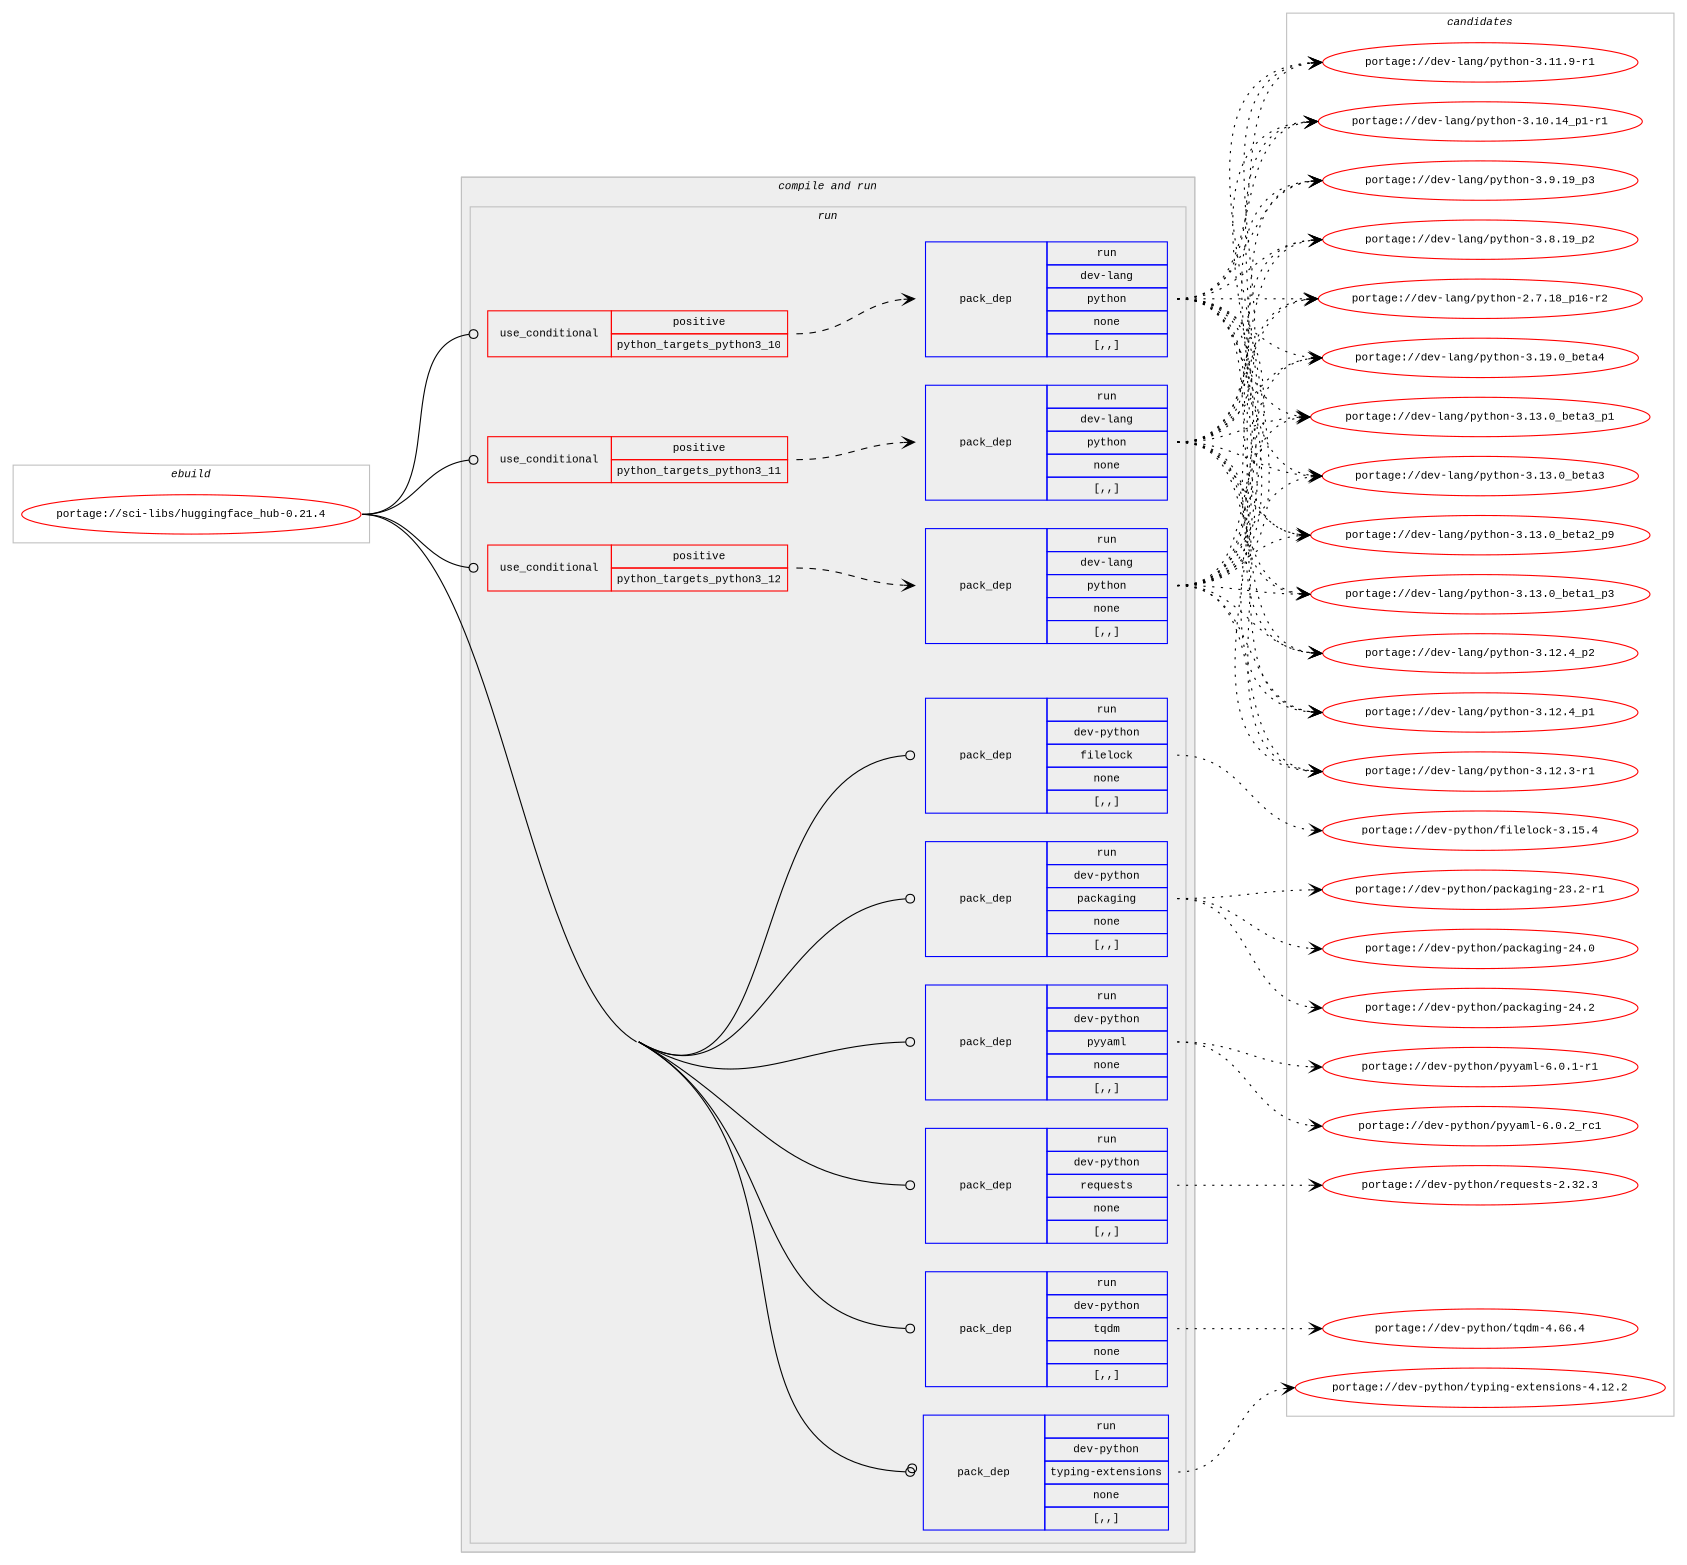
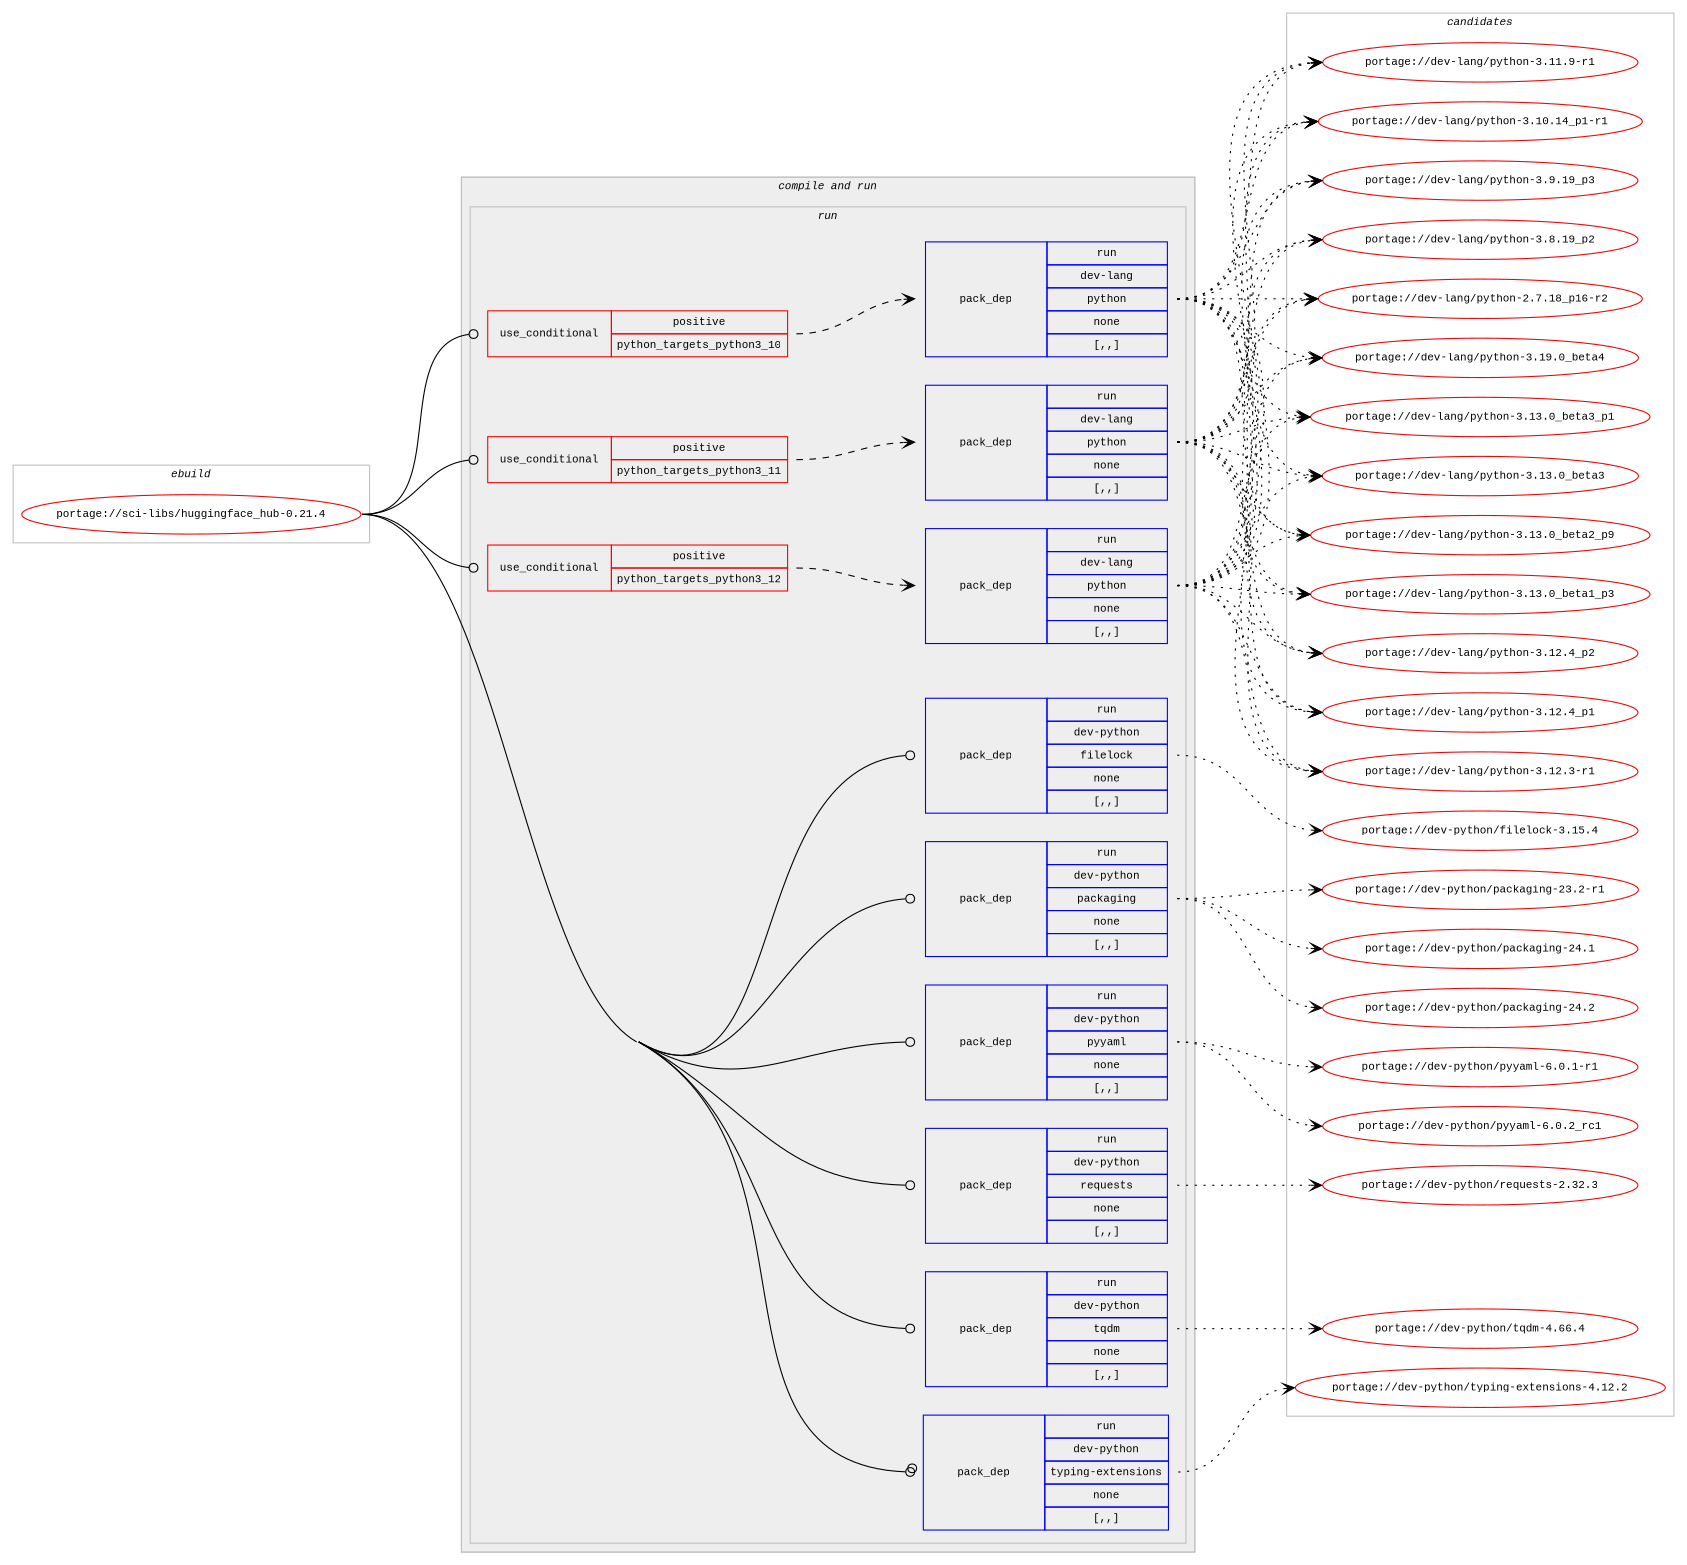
(1480, 949) -> (1480, 949)
